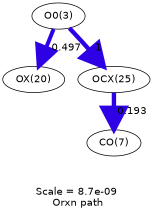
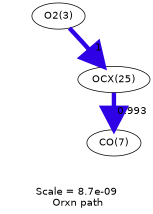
(59, 16) -> (59, 16)
(34, 79) -> none
(131, 111) -> (131, 111)
